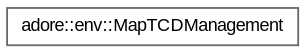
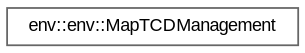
(153, 27) -> (153, 27)
